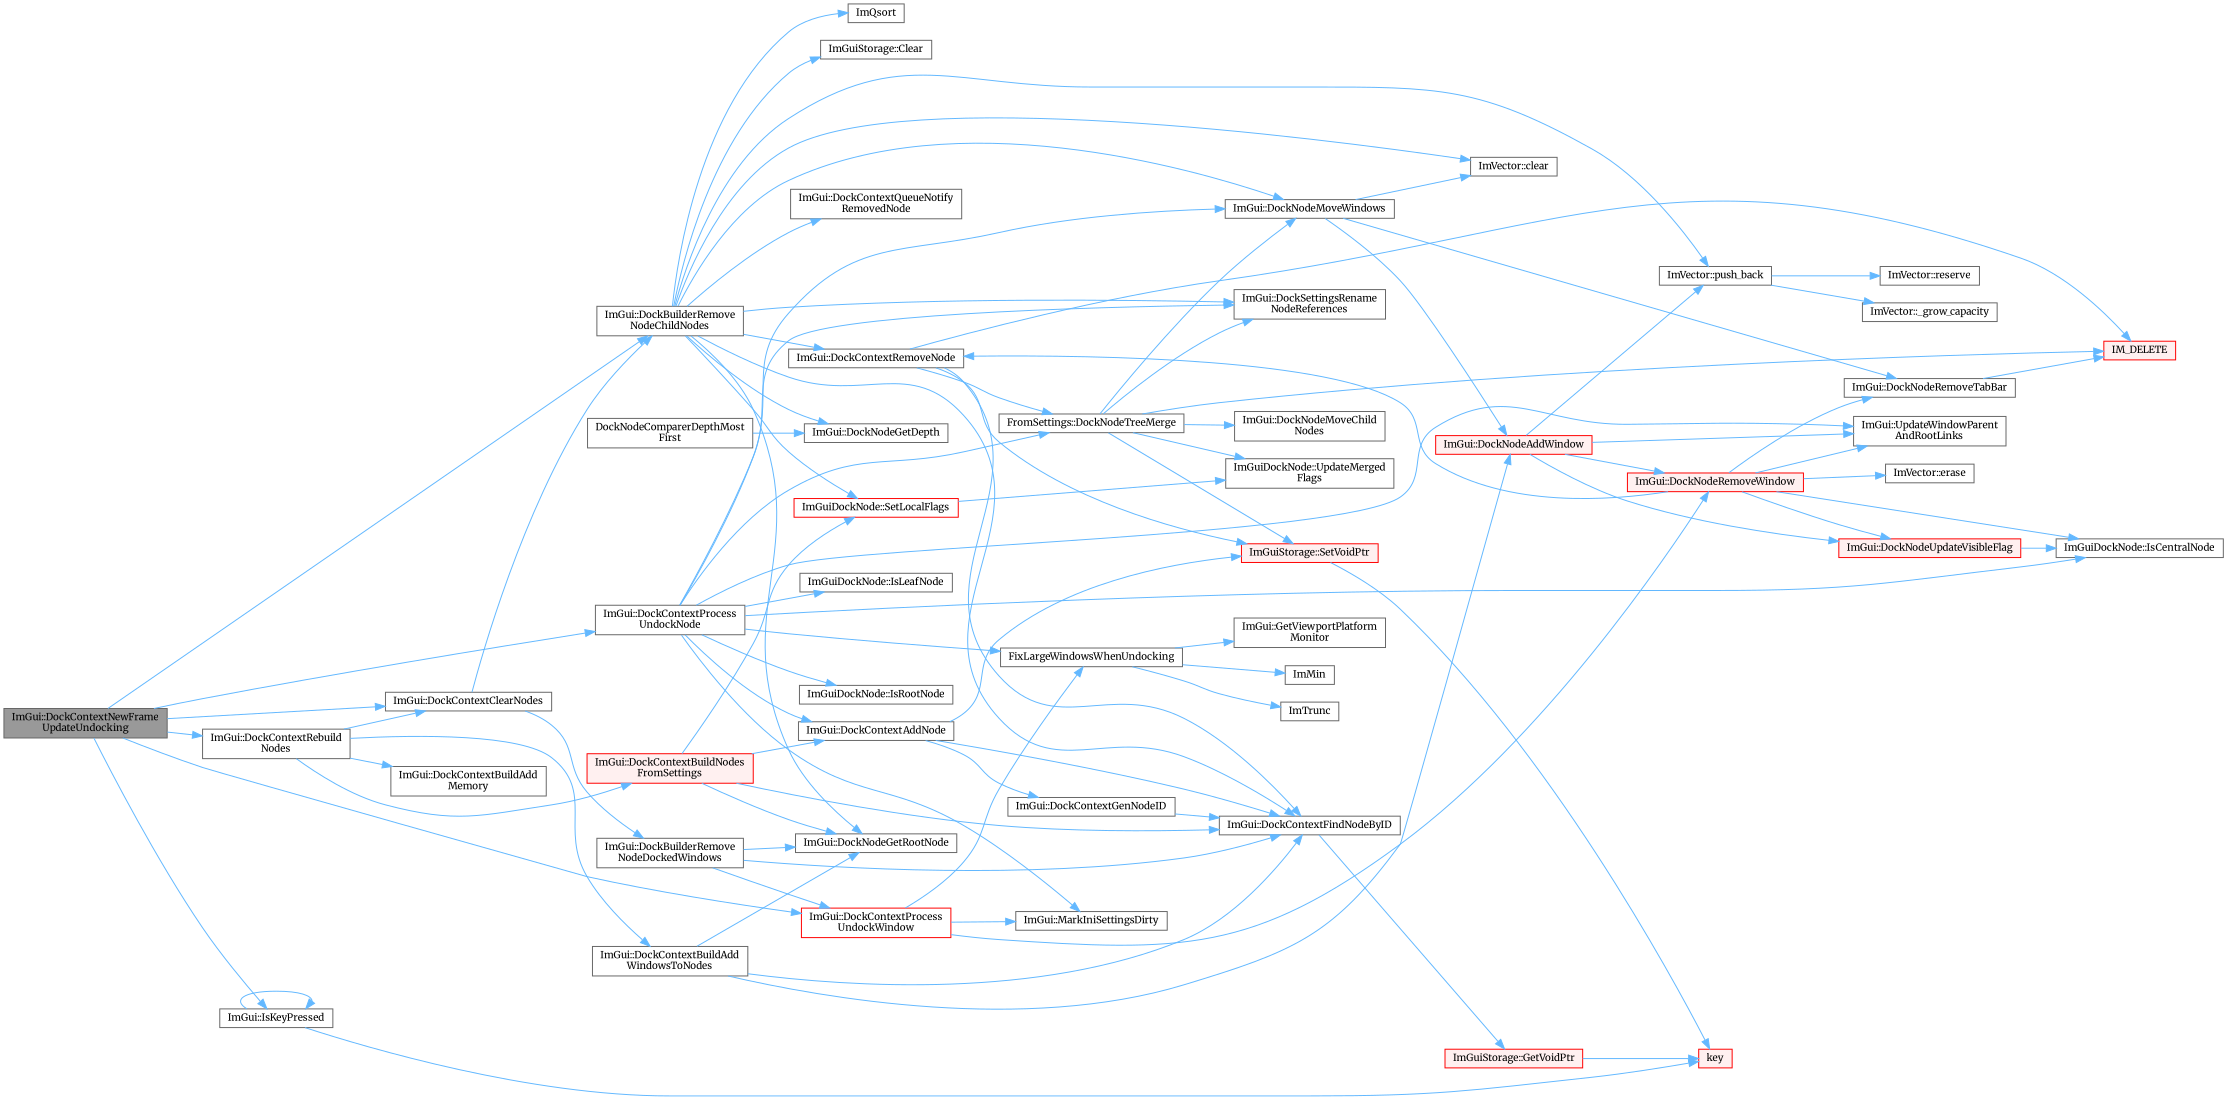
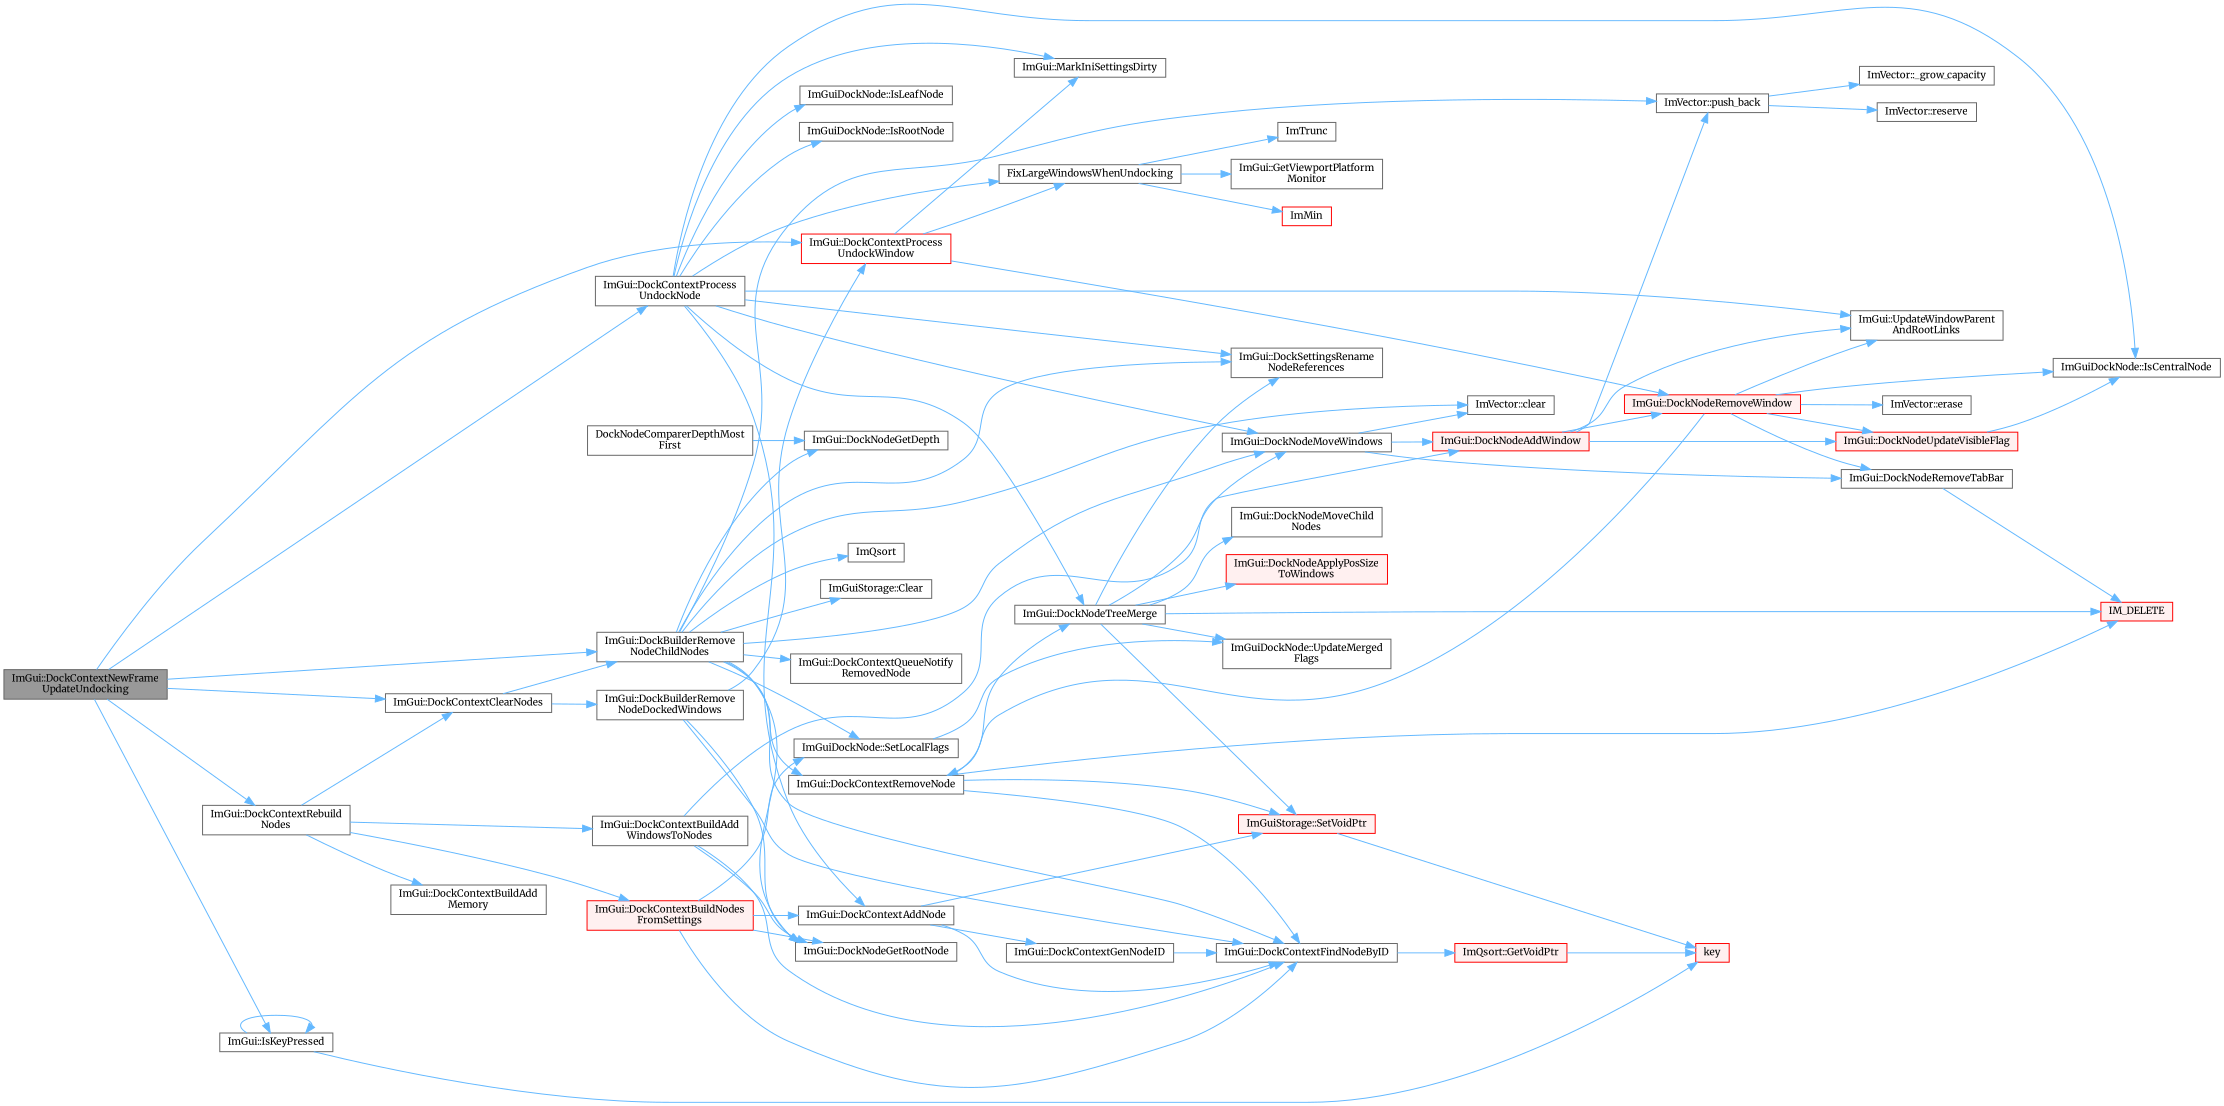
(1092, 423) -> (1090, 615)
(876, 508) -> (876, 748)
none -> (1307, 569)
(1310, 675) -> (1307, 216)
(1514, 1059) -> (1511, 953)
